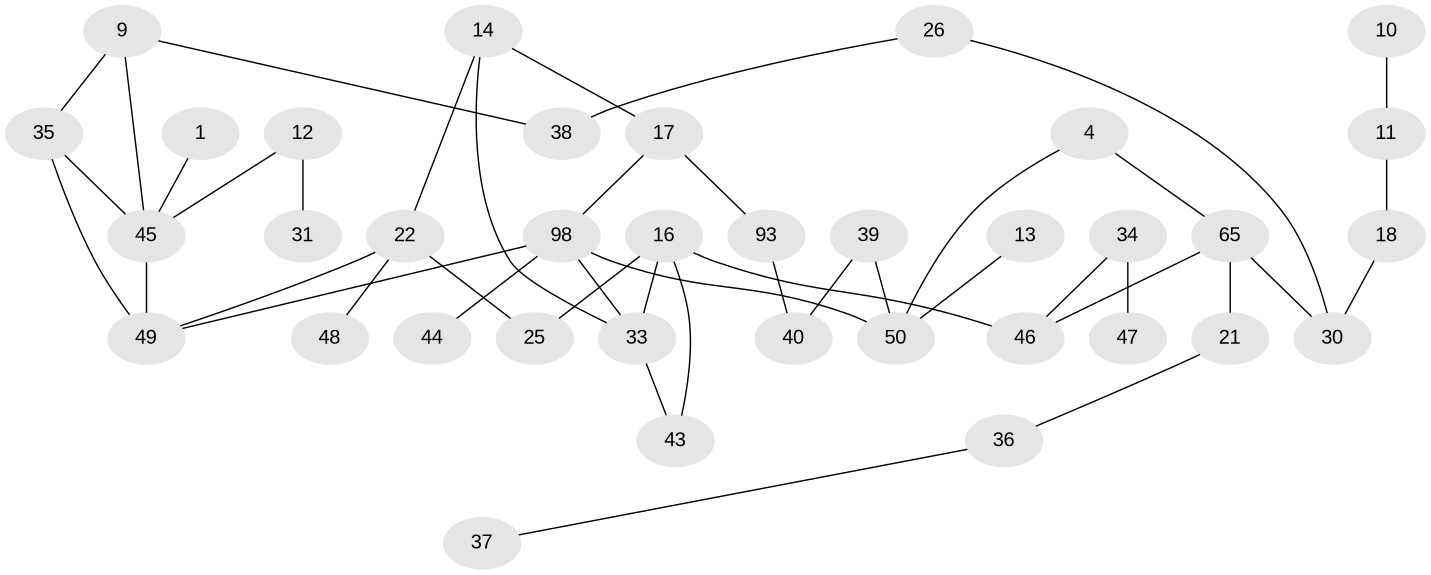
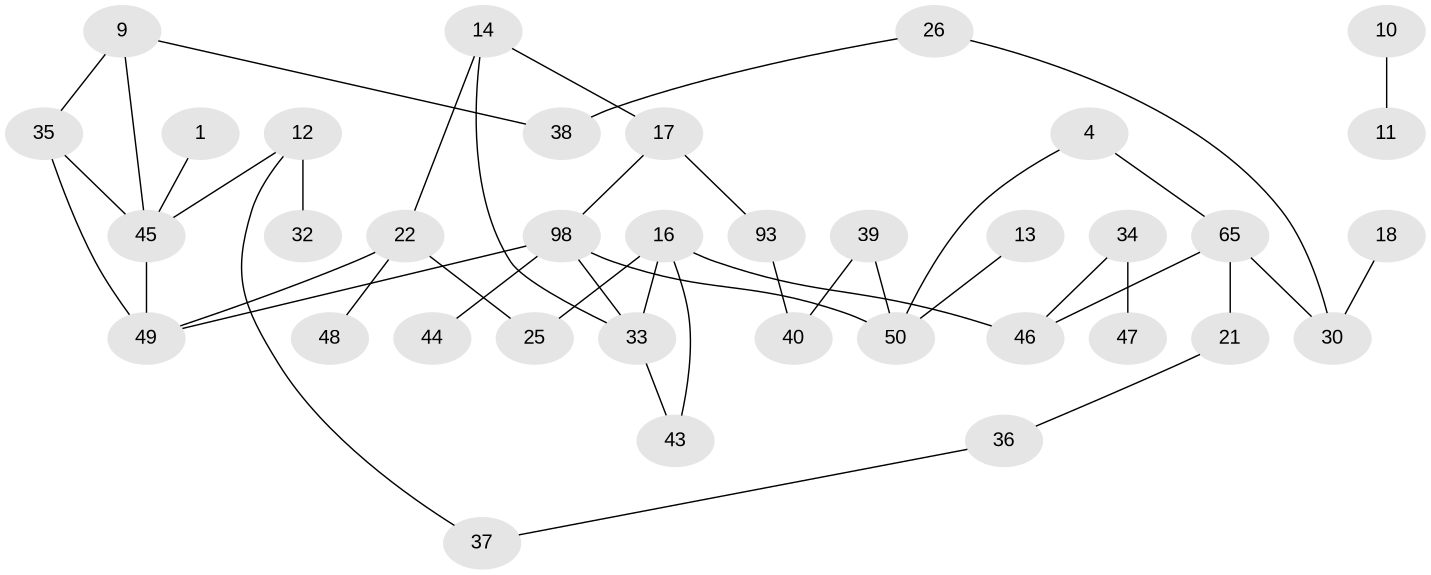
(1387, 185) -> none
(303, 236) -> (303, 236)
none -> (283, 370)
